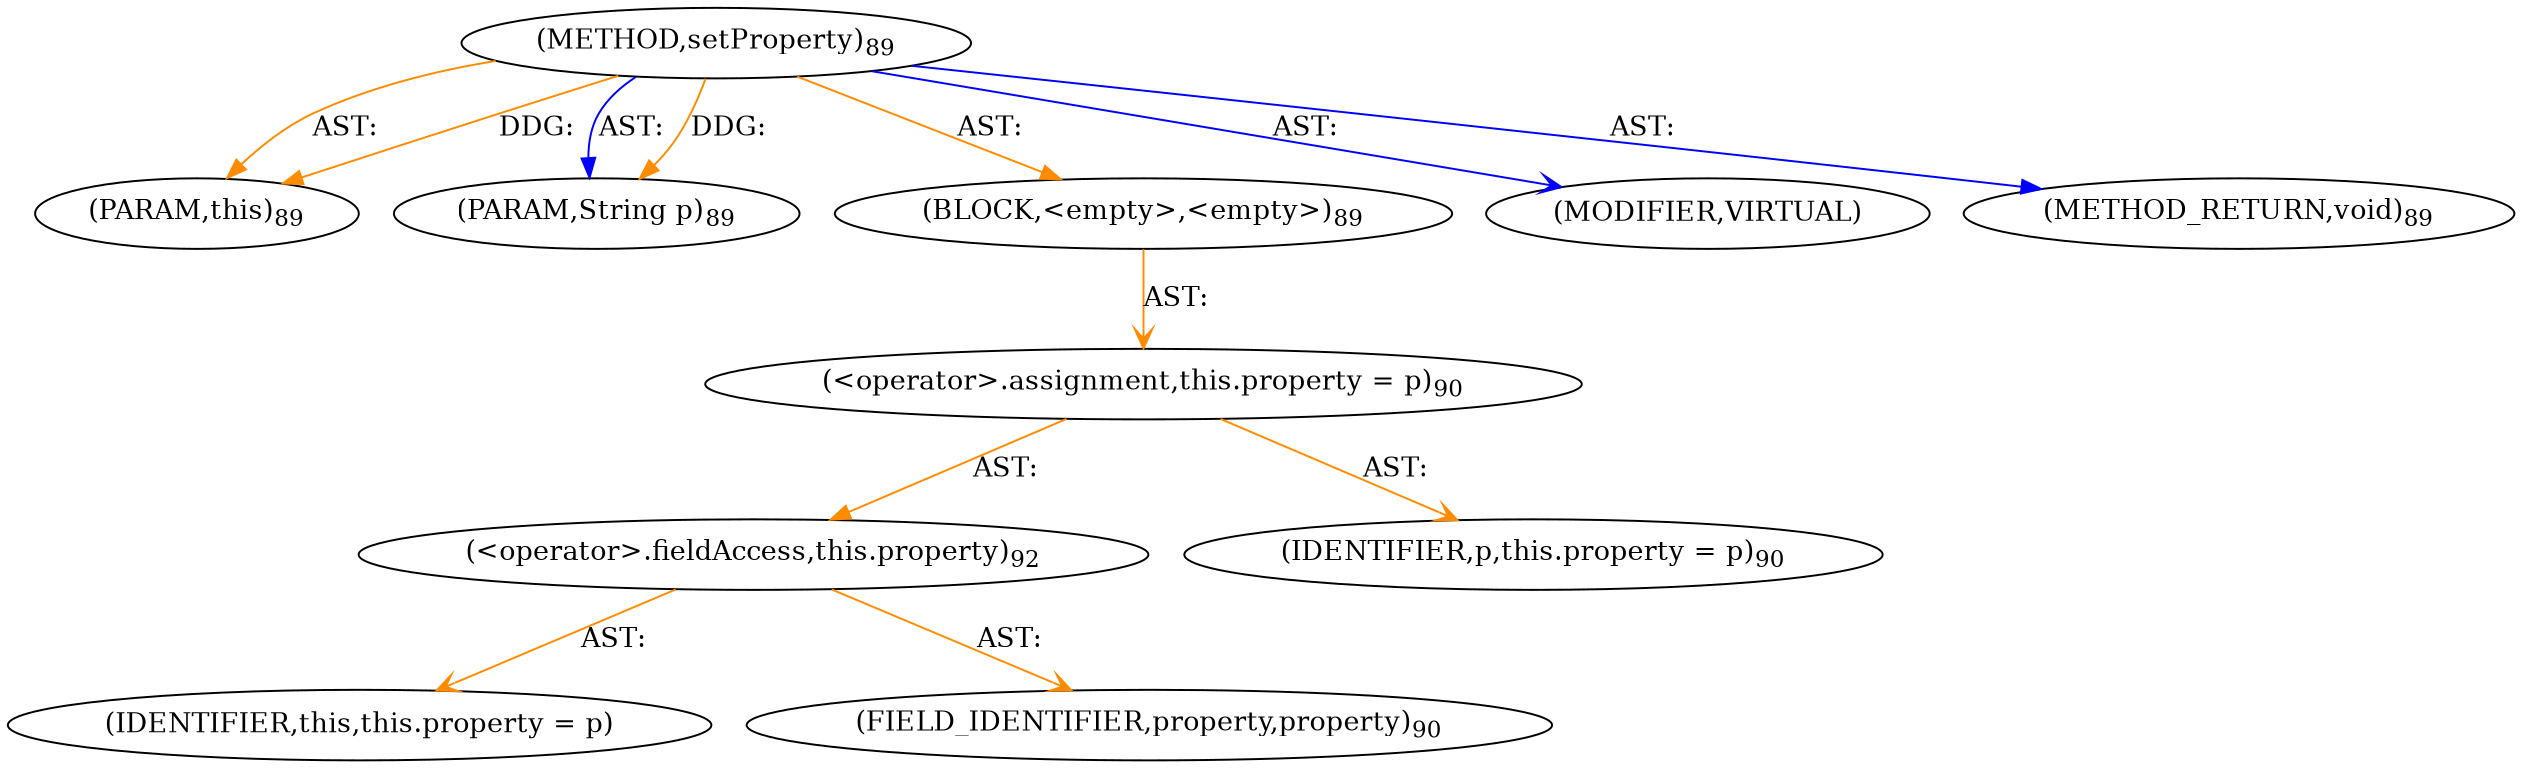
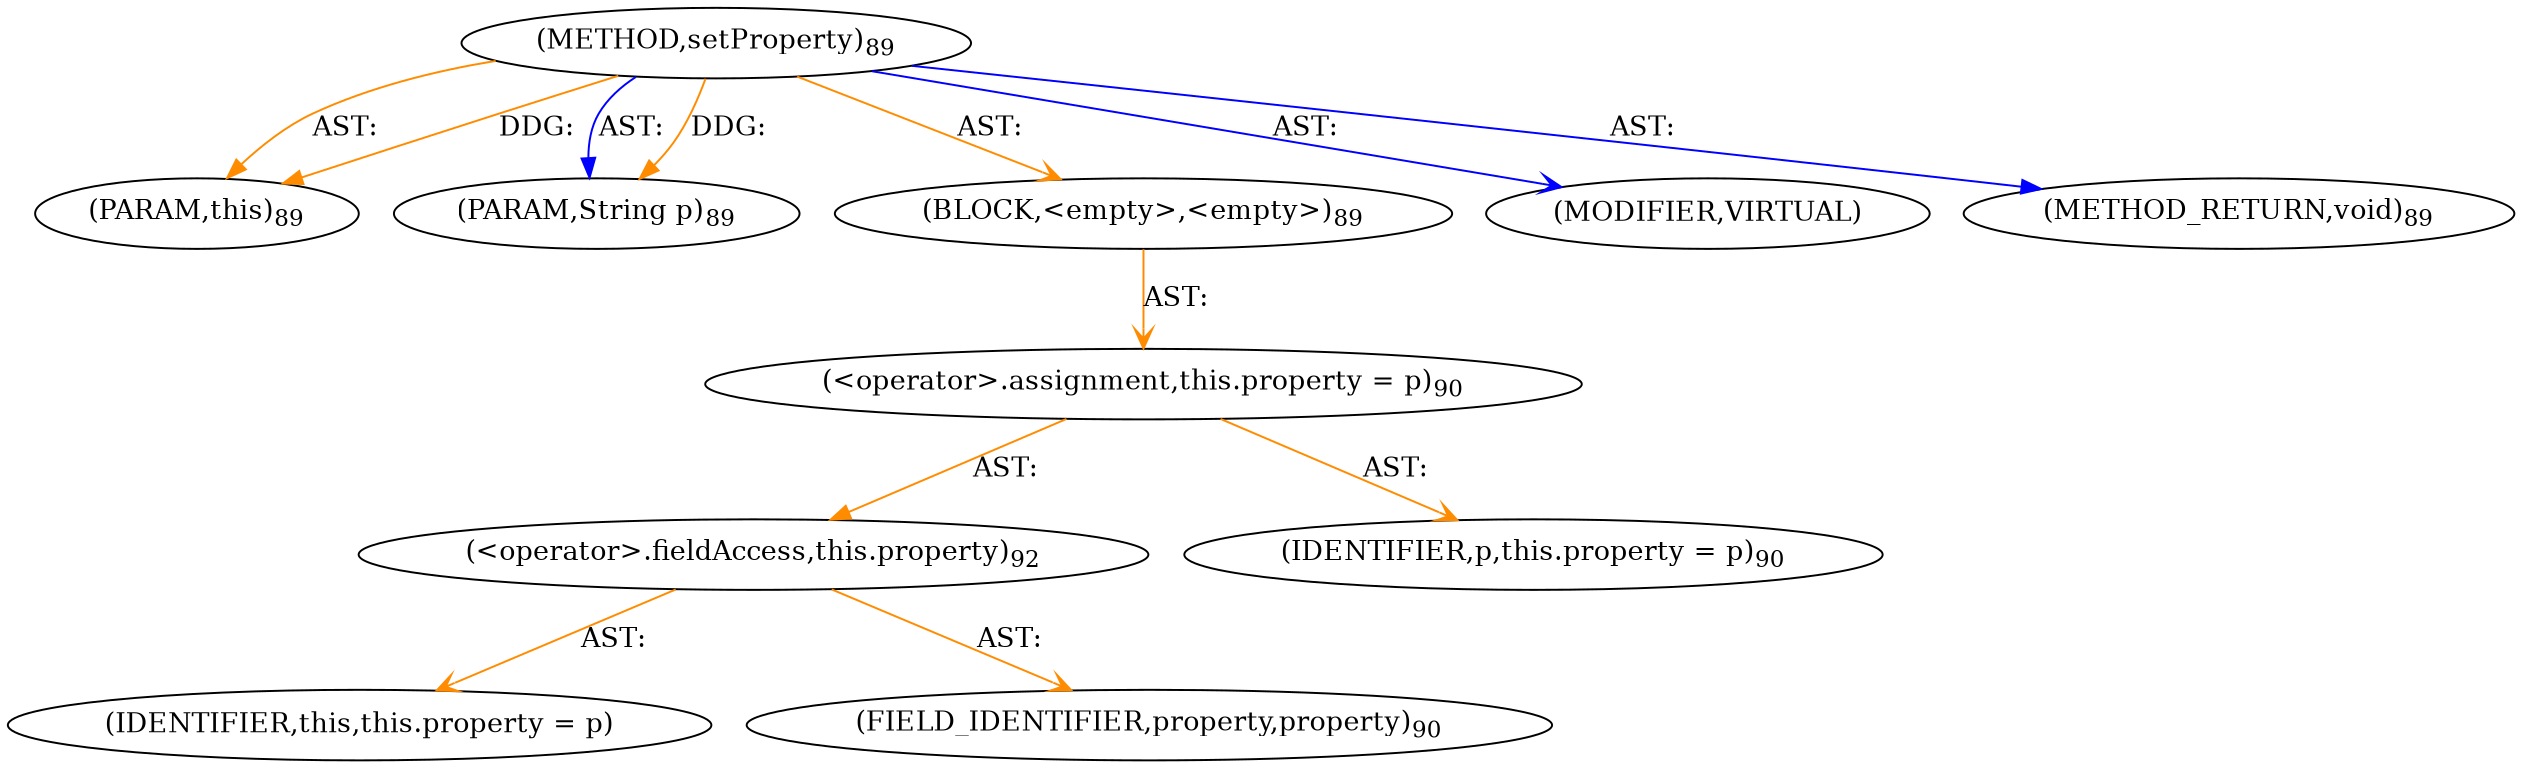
(920, 124) -> (920, 124)
